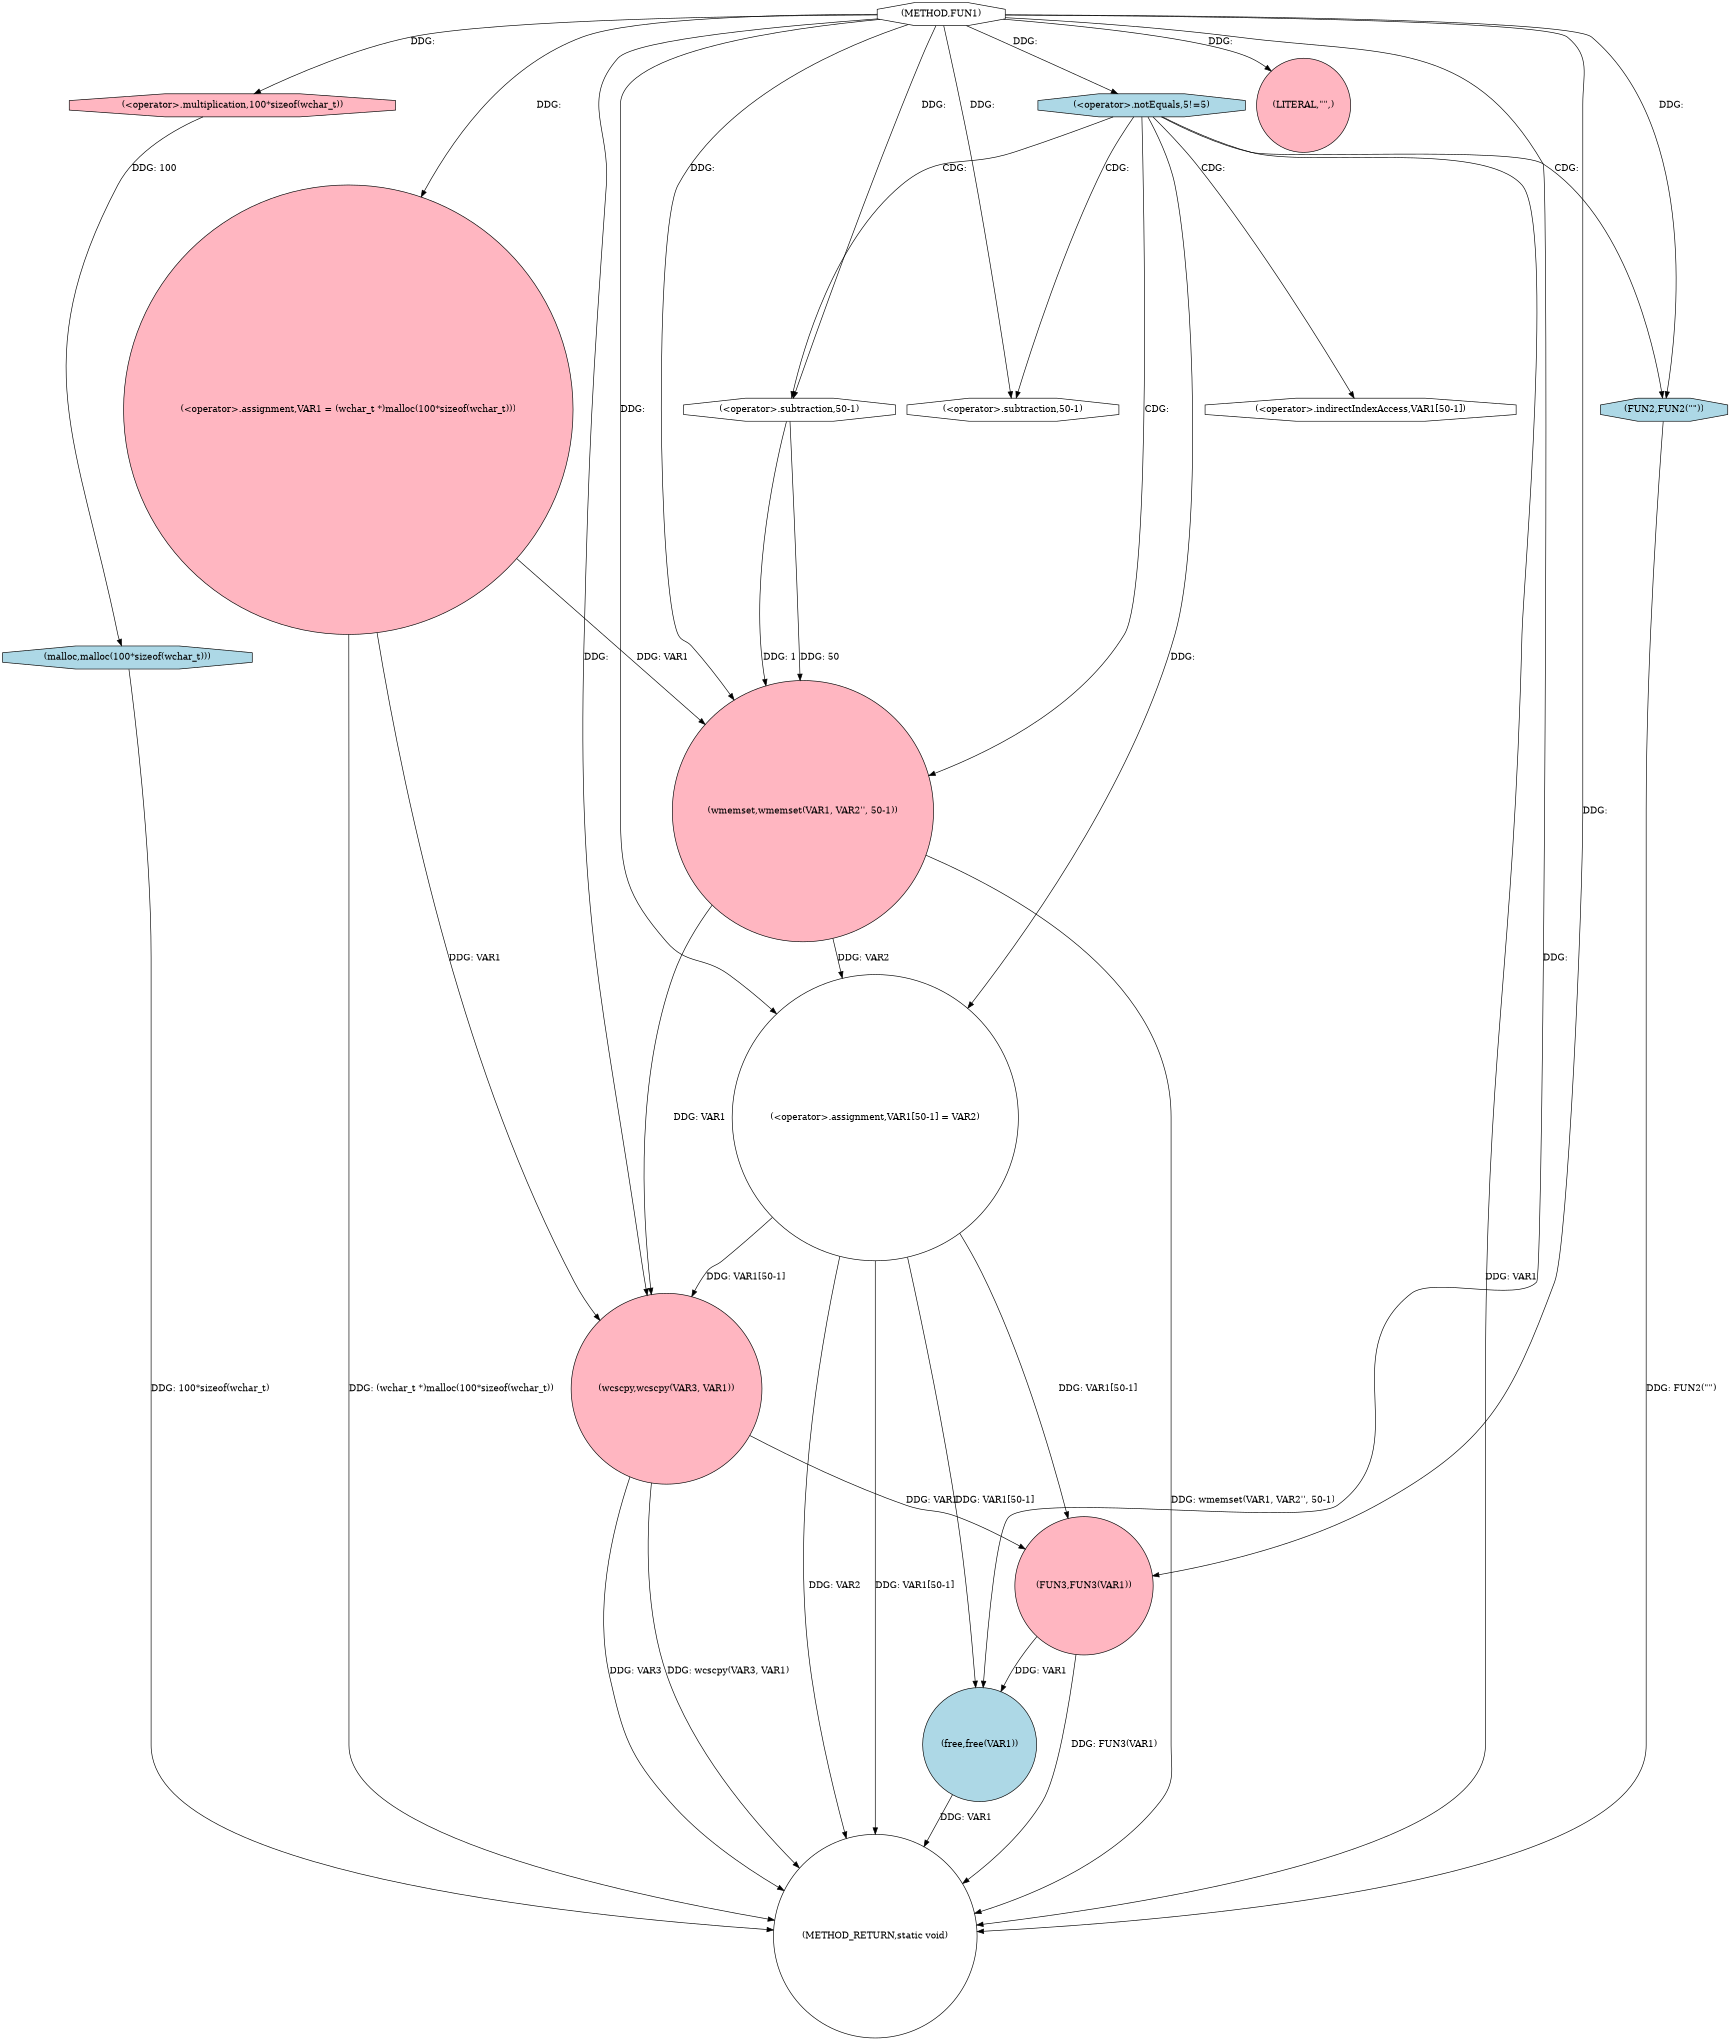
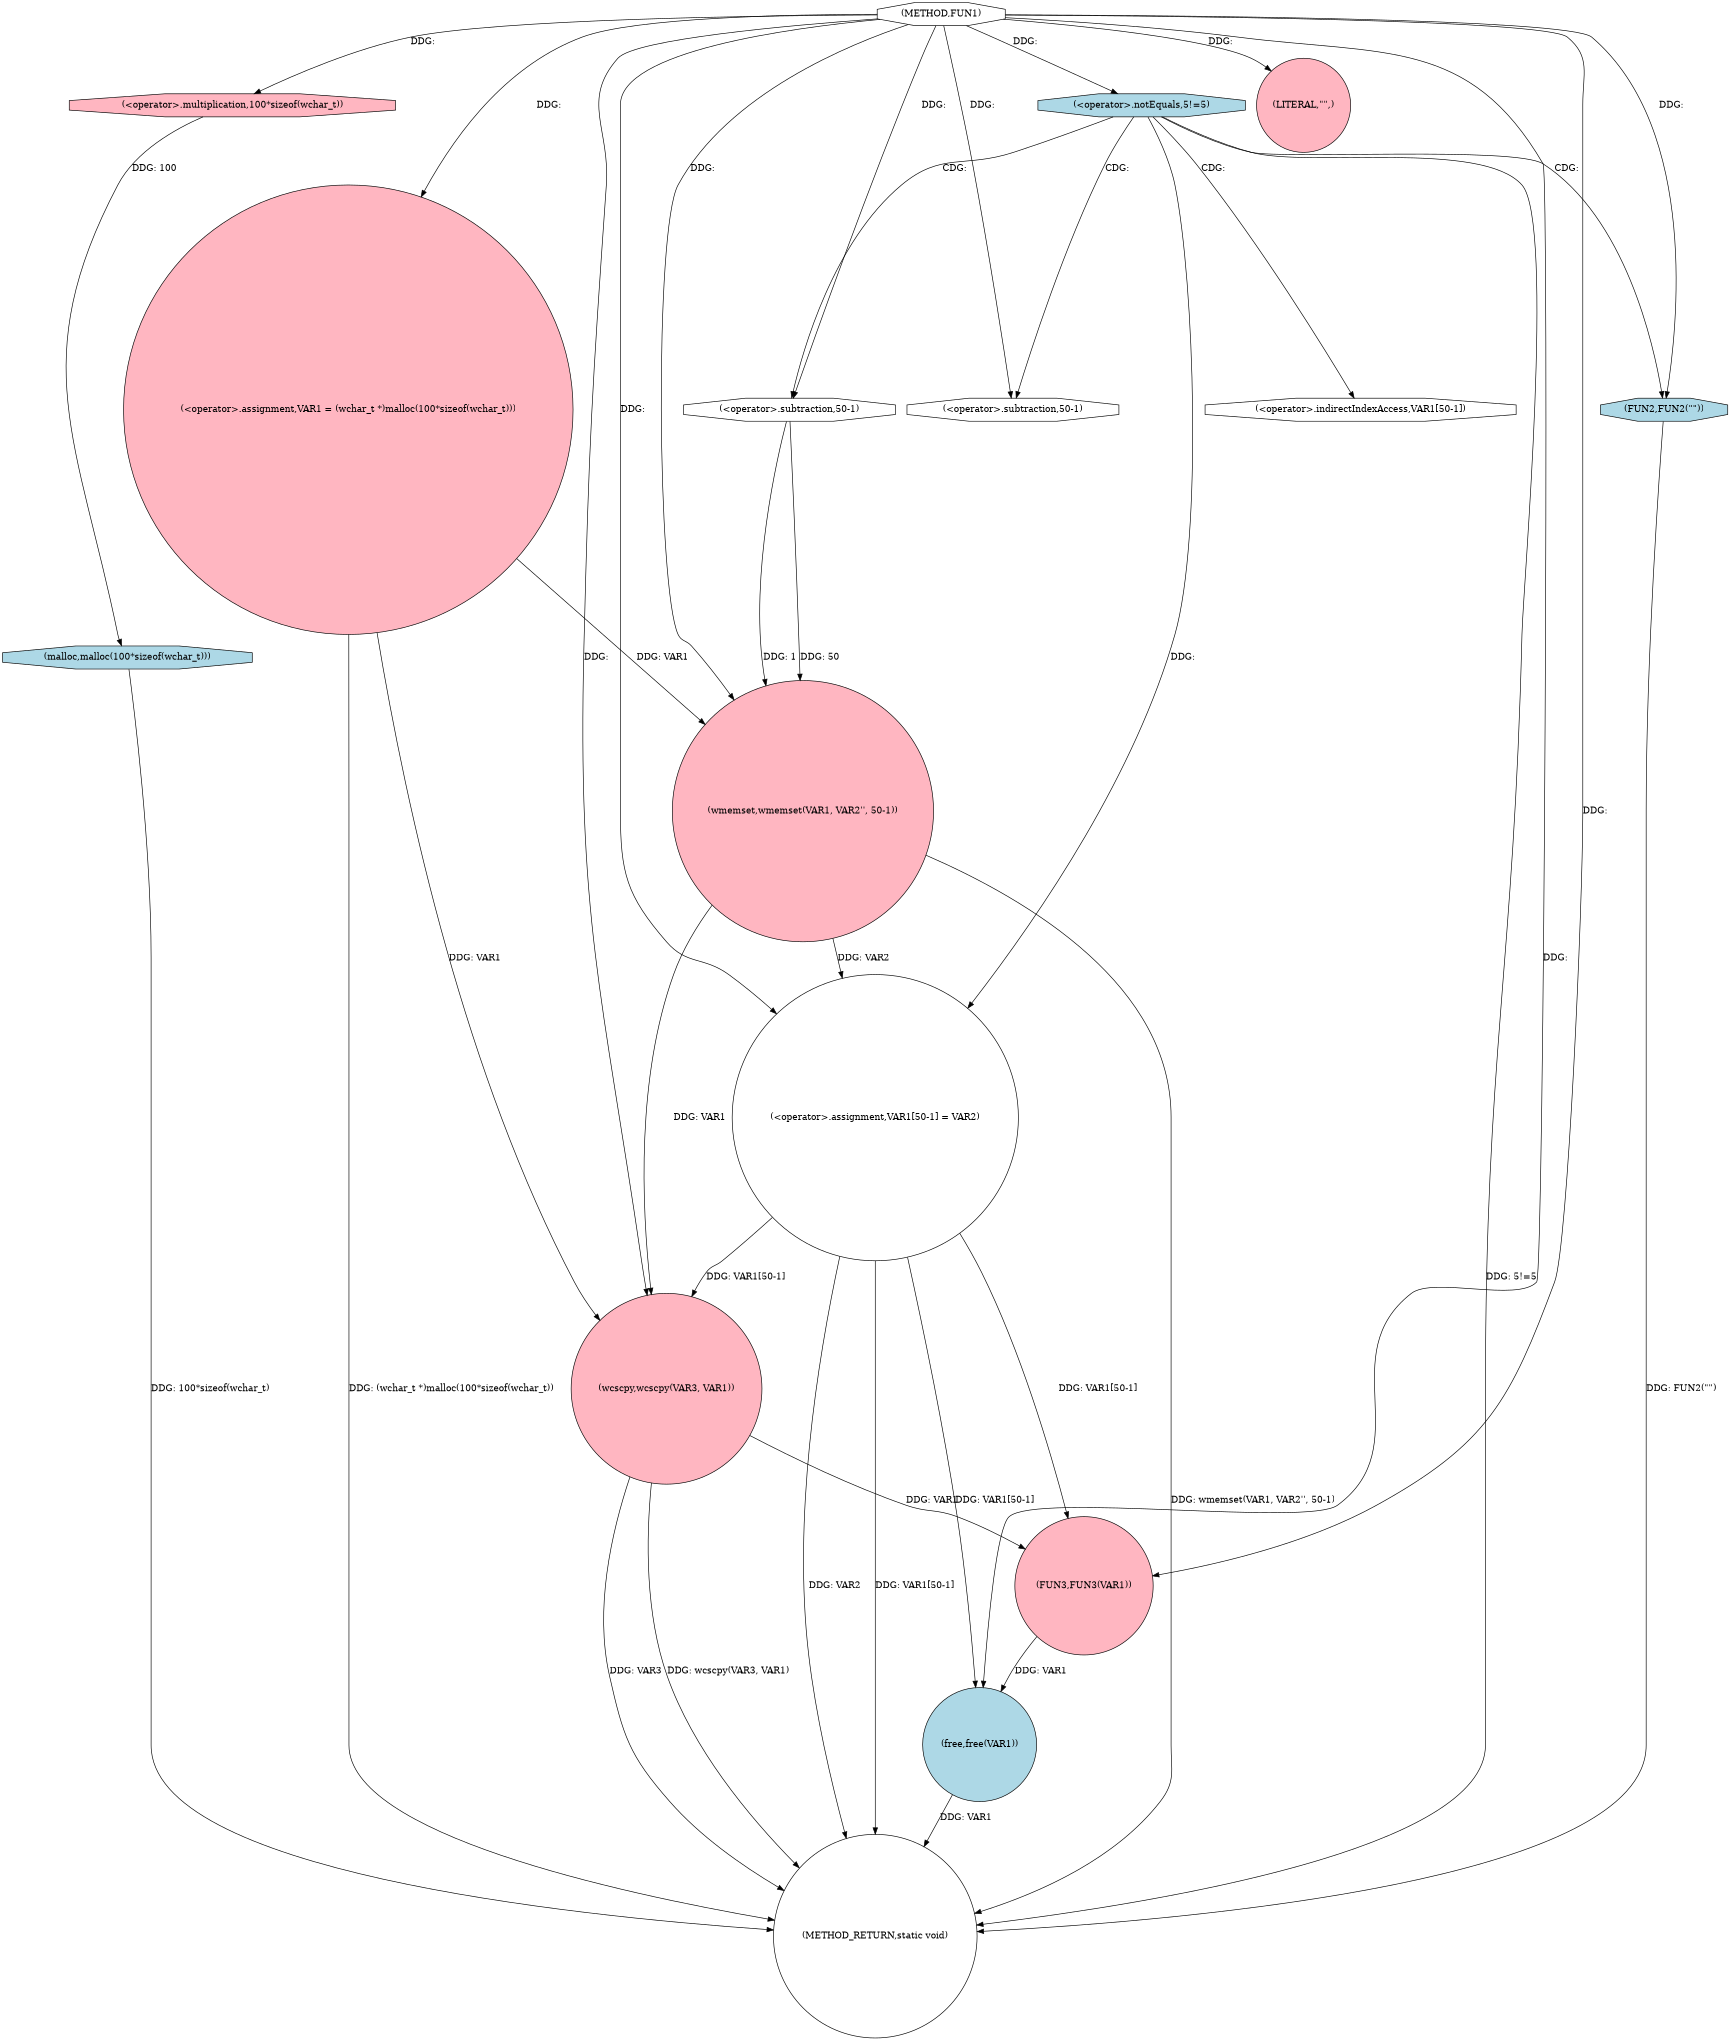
(1141, 496) -> none
(1511, 1277) -> (1511, 1277)
(1051, 1782) -> none
